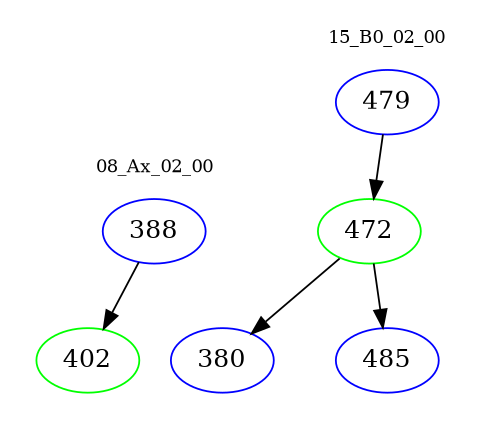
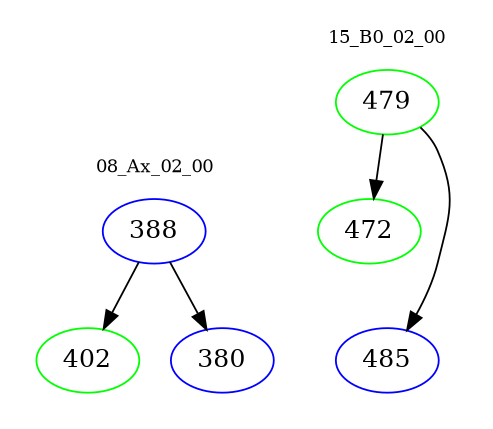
(387, 102) -> (387, 102)
(316, 279) -> (184, 288)
(377, 287) -> (448, 220)
